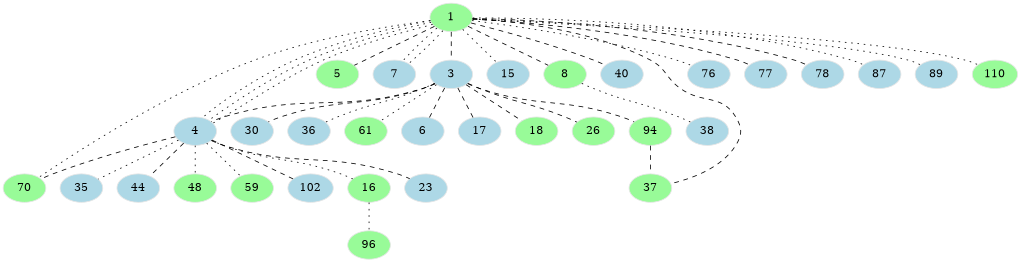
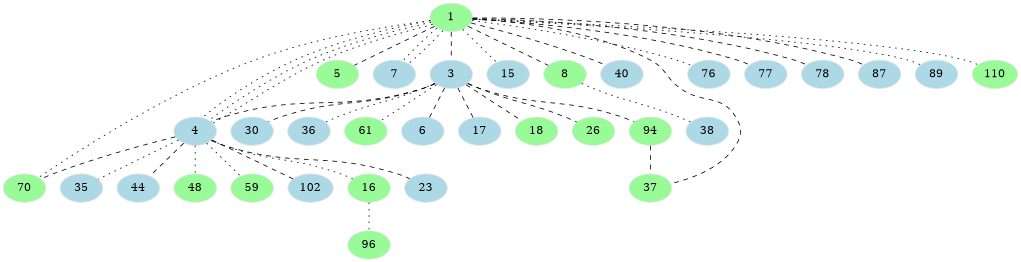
(670, 28) -> (670, 28)
